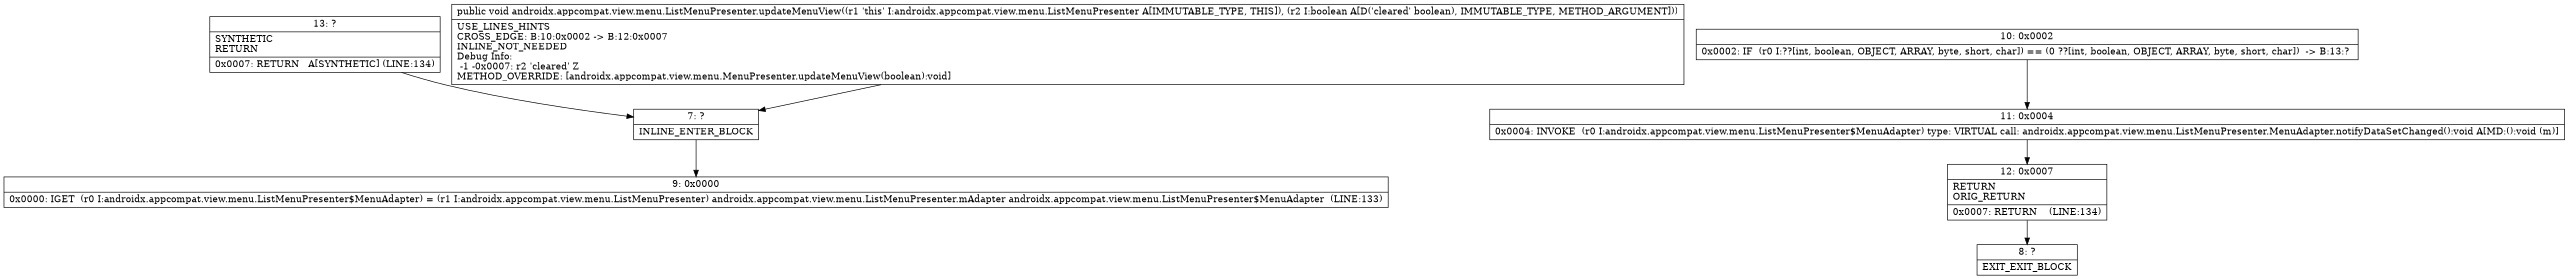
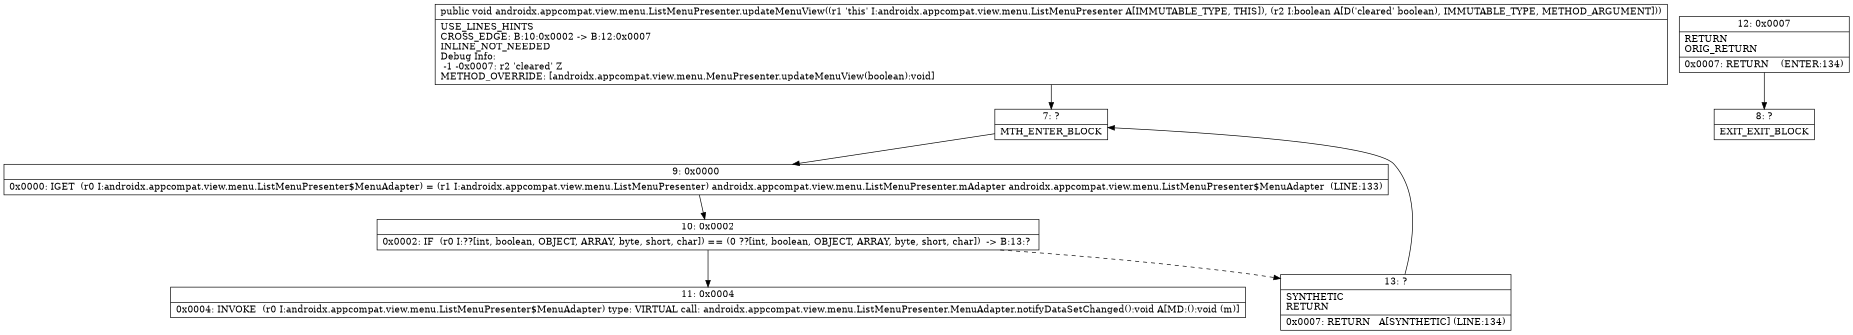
(696, 132) -> (1051, 132)
(2027, 149) -> none
none -> (701, 204)
(2027, 212) -> (1764, 64)
none -> (1137, 261)
